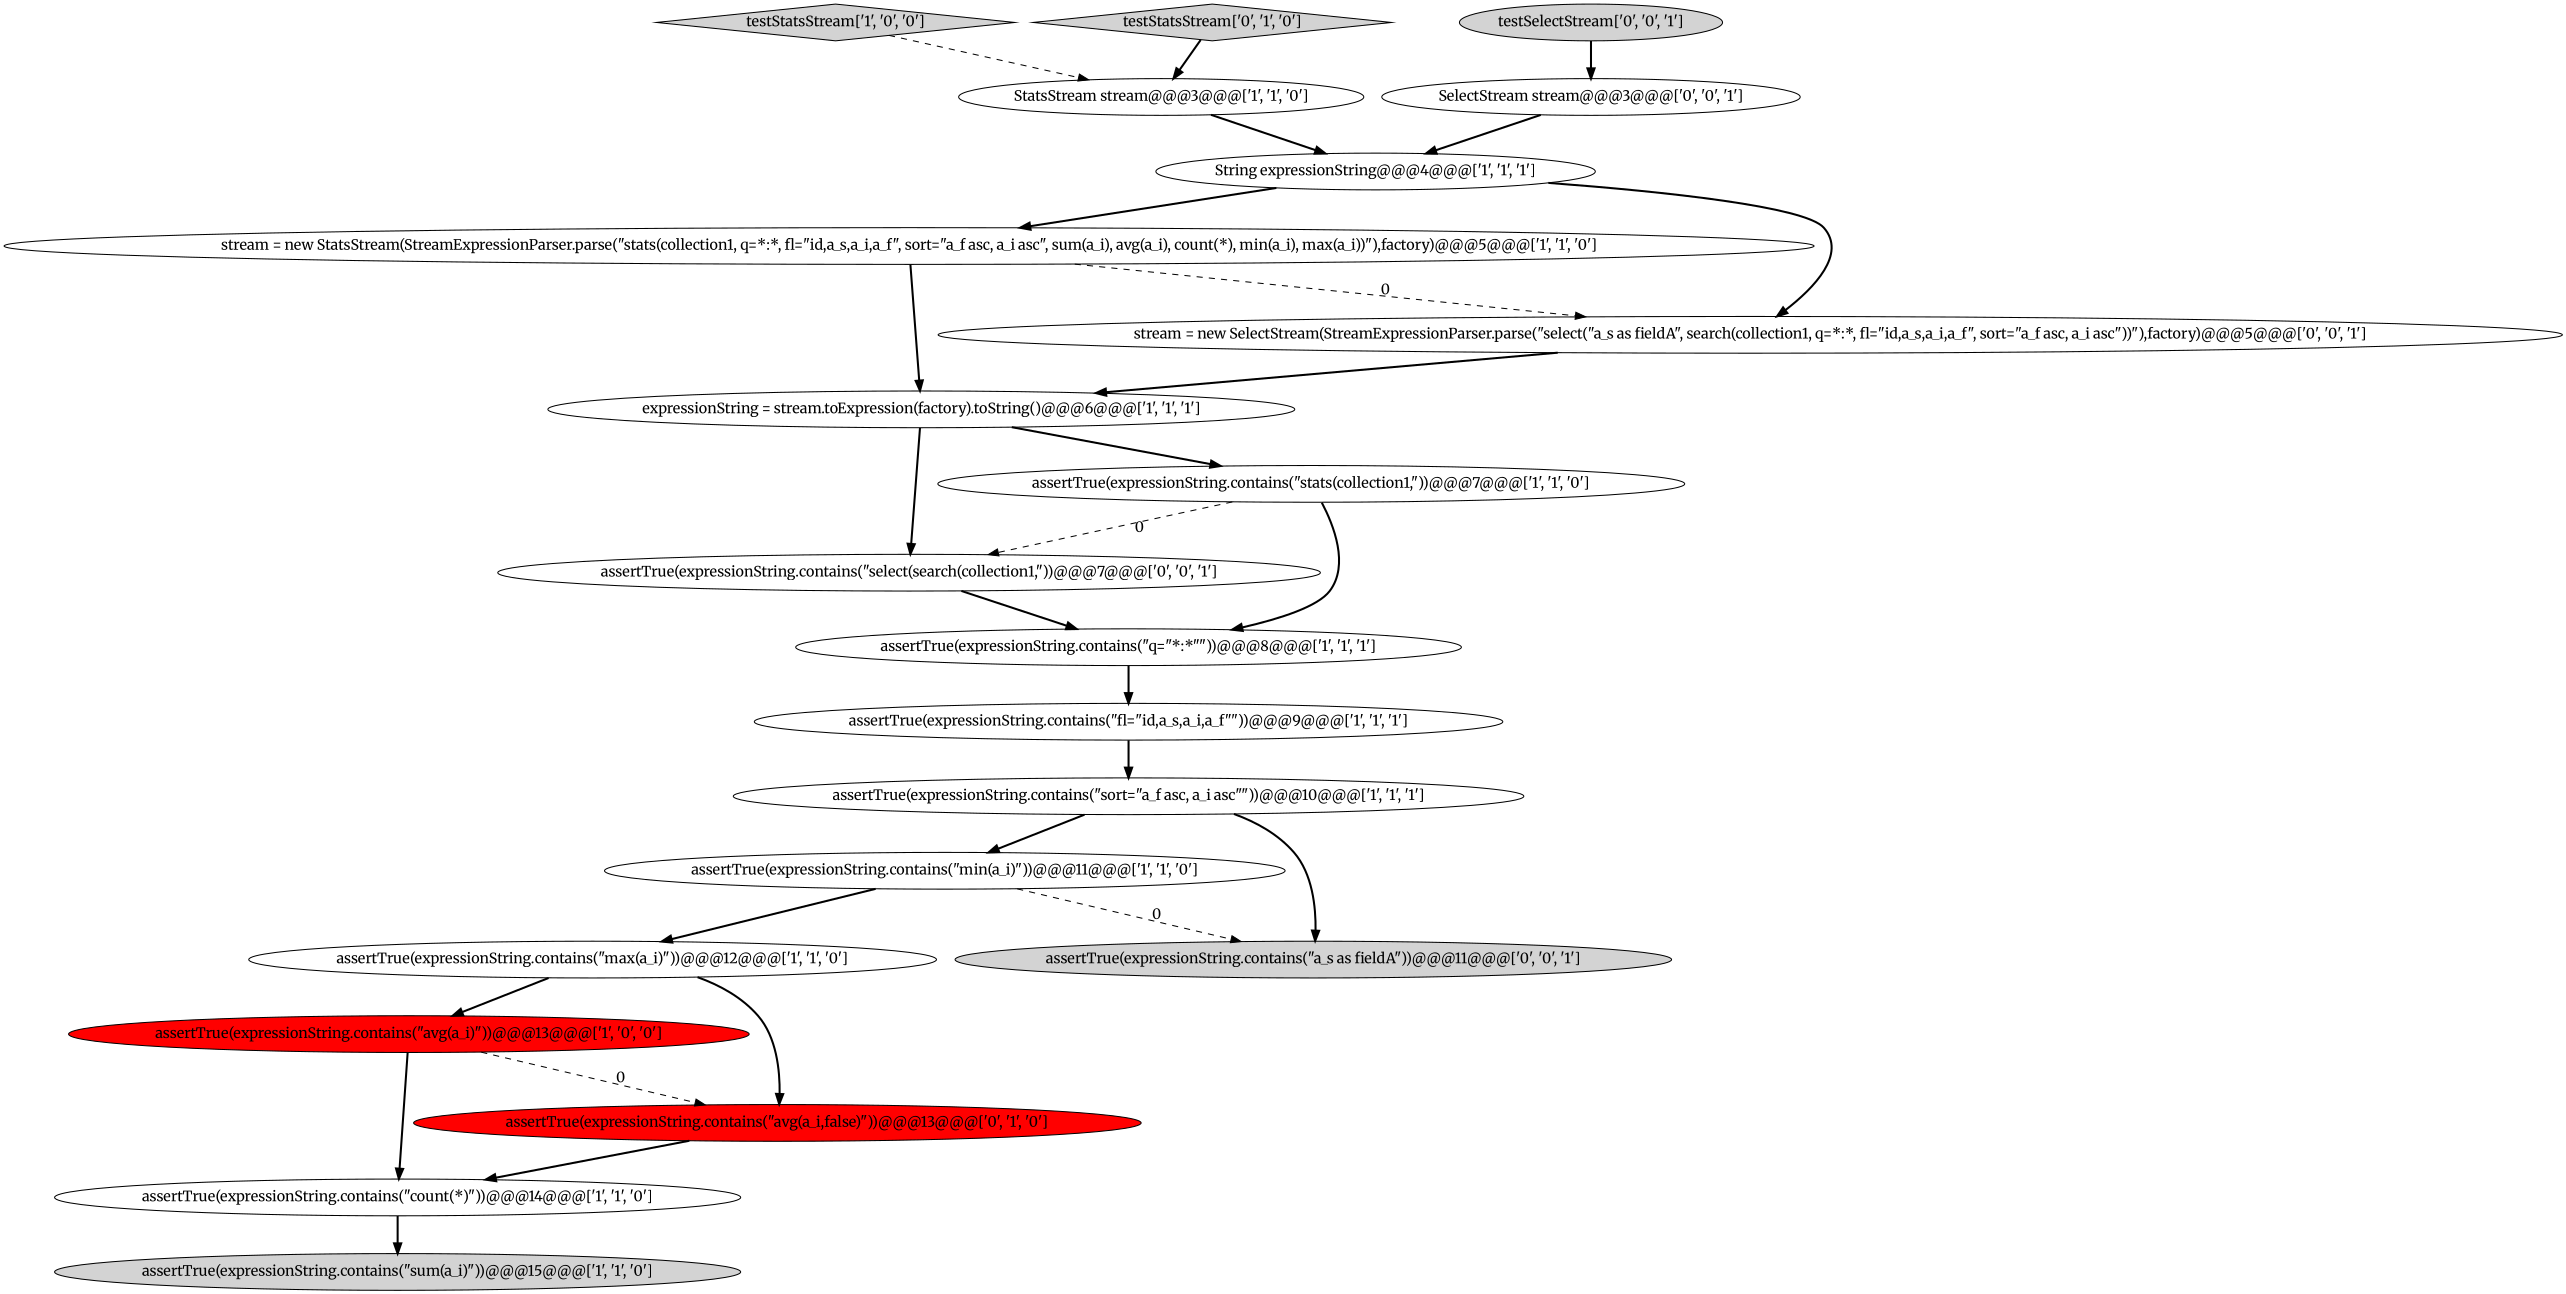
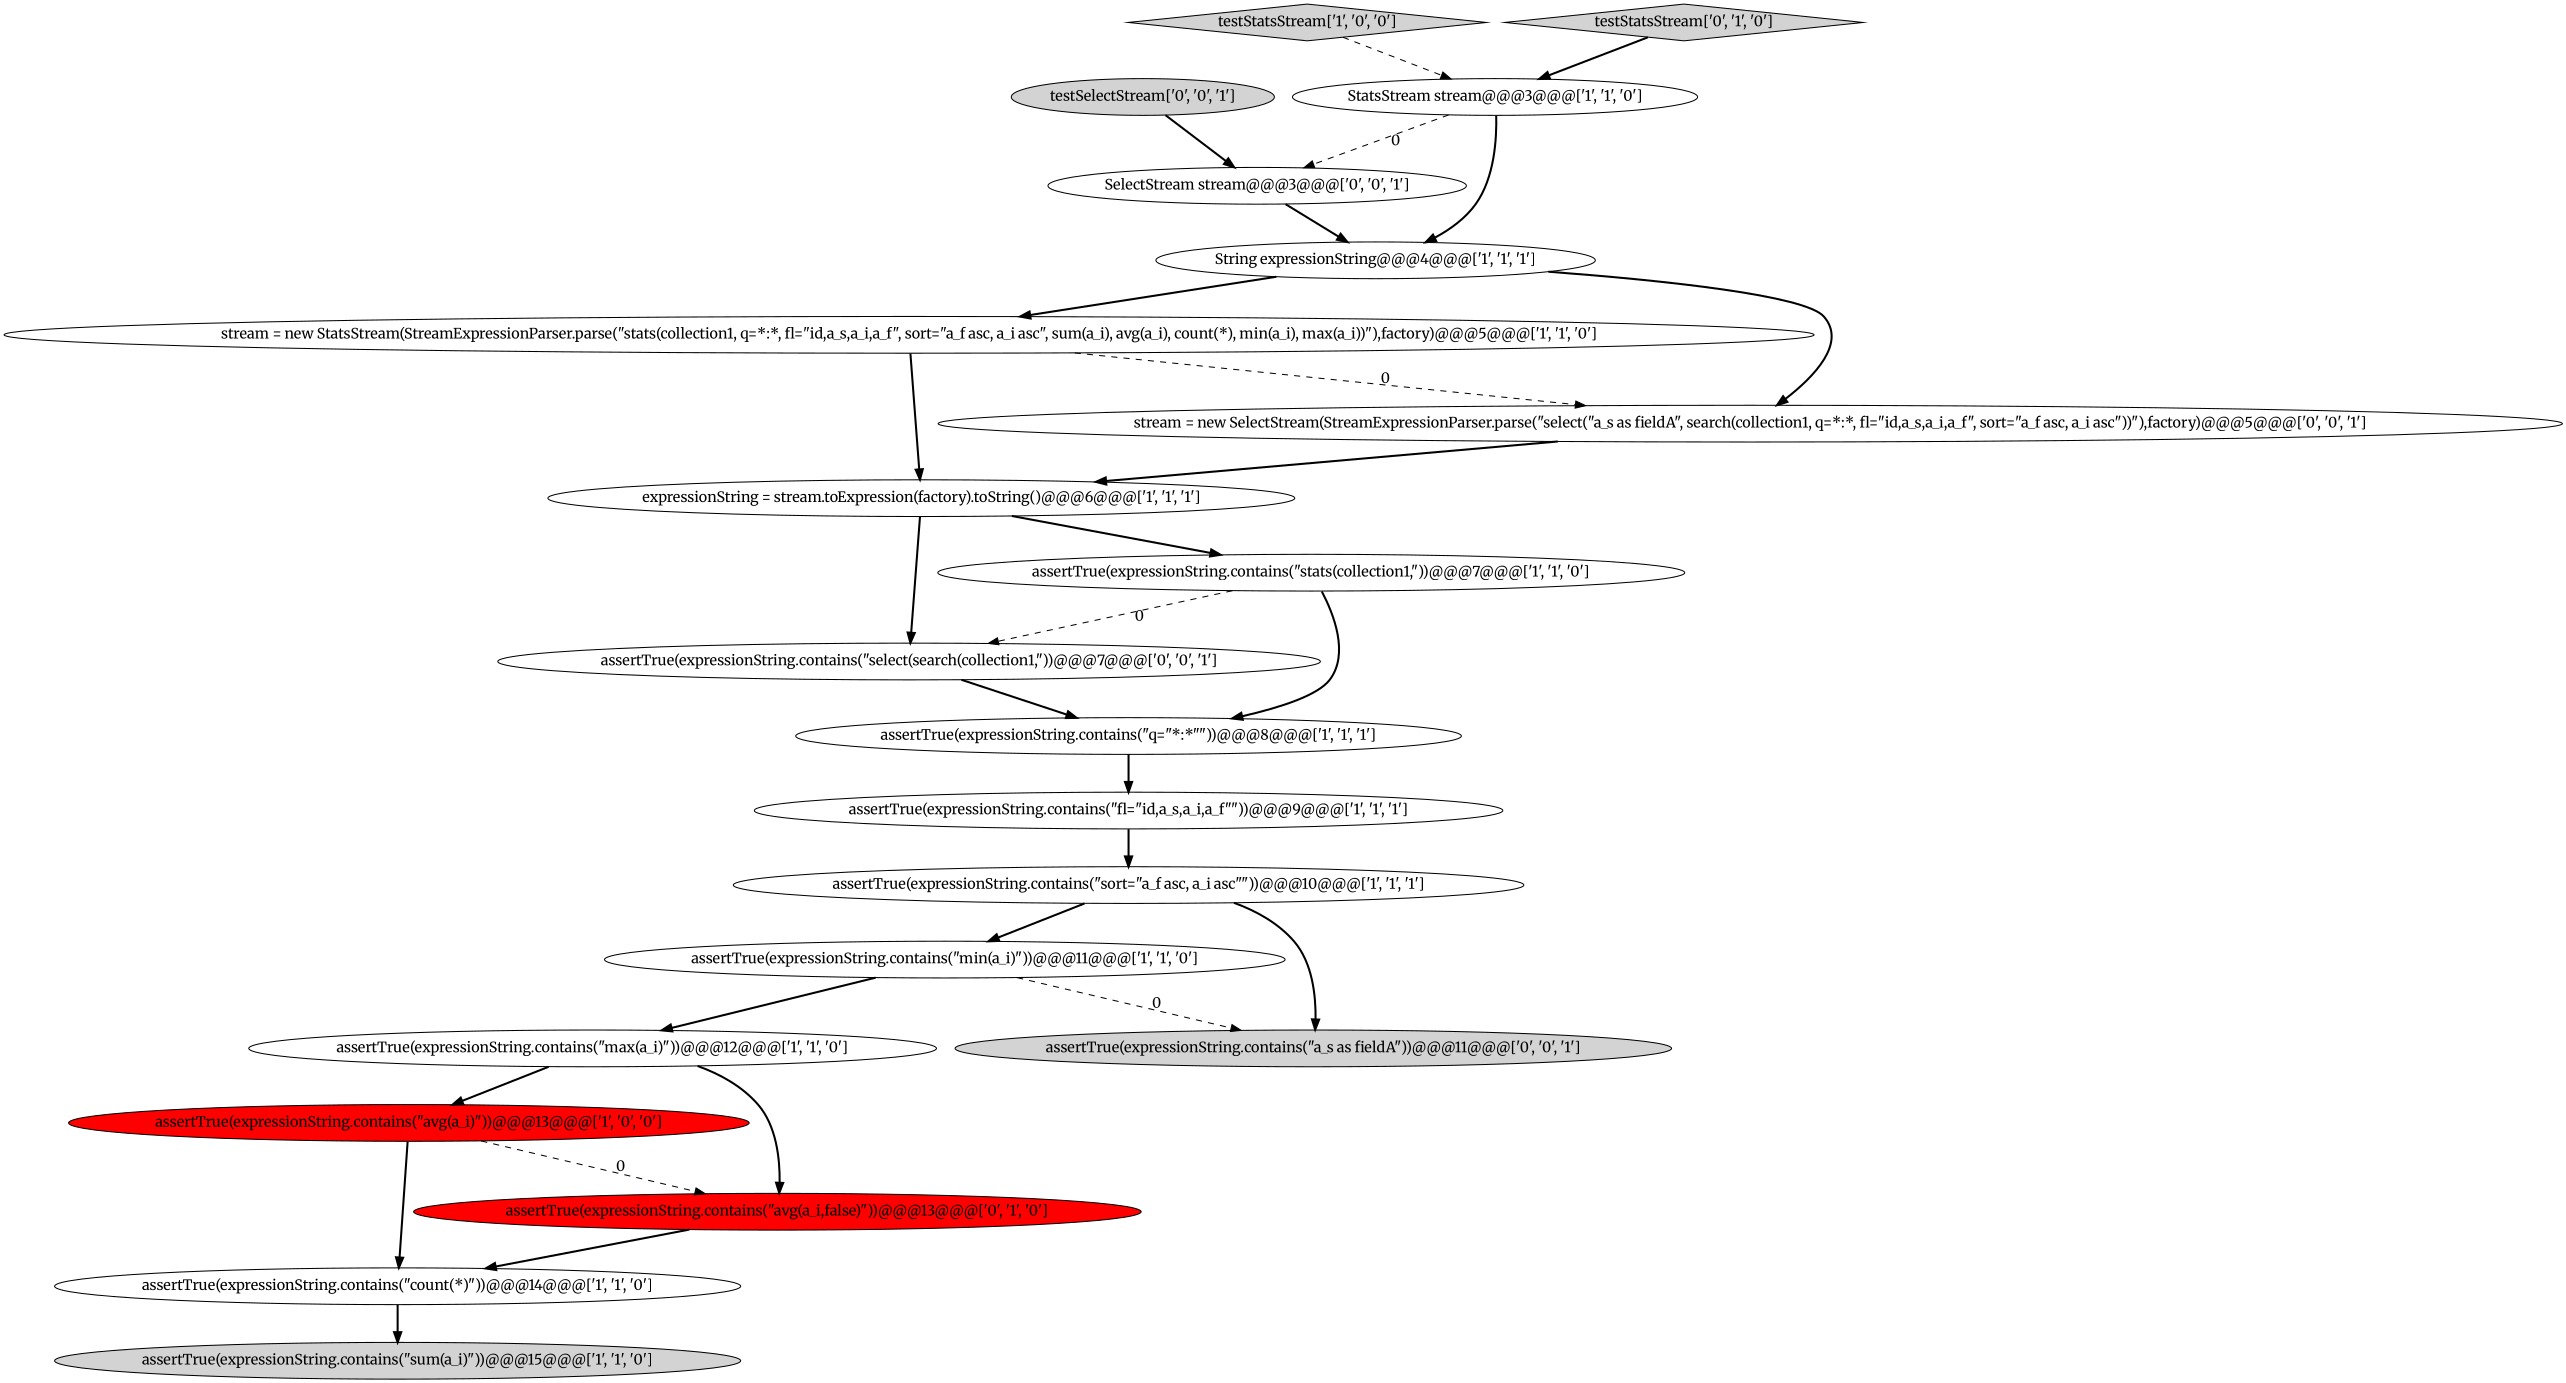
none -> (1381, 140)
